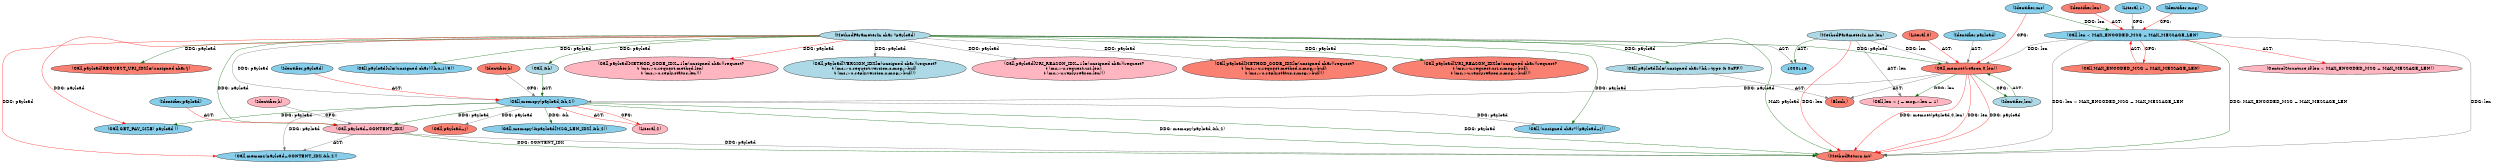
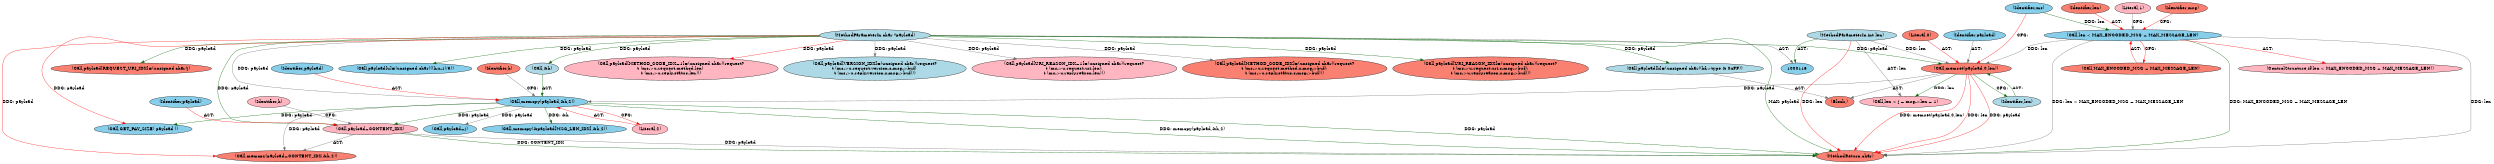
(2133, 8) -> (2133, 8)
(2182, 8) -> (2182, 8)
(1966, 69) -> (1966, 69)
(450, 129) -> (450, 129)
(1567, 129) -> none
(286, 156) -> (286, 156)
(1850, 156) -> (1850, 156)
